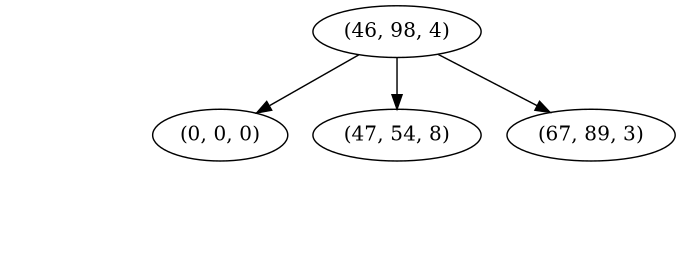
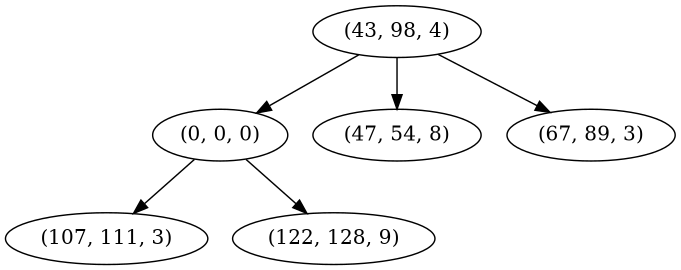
(397, 32) -> (397, 32)
none -> (107, 239)
none -> (334, 239)
